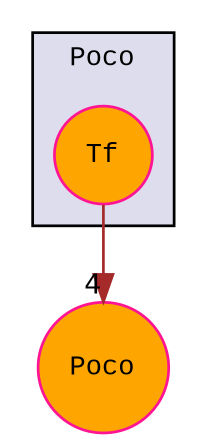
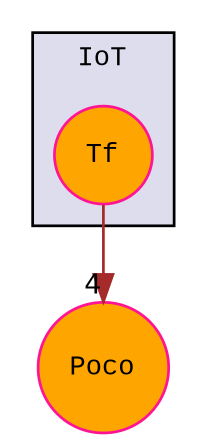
(103, 58) -> (103, 58)
